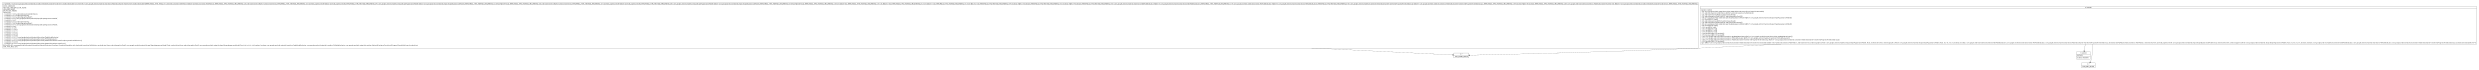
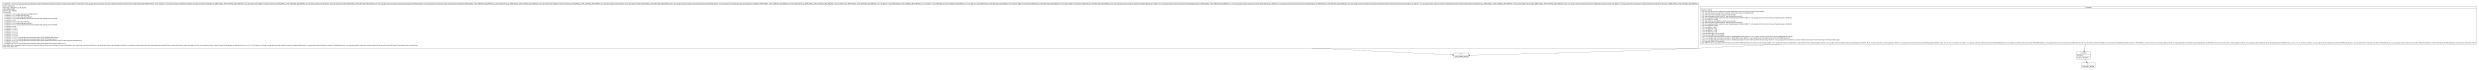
(2092, 53) -> (2086, 60)
